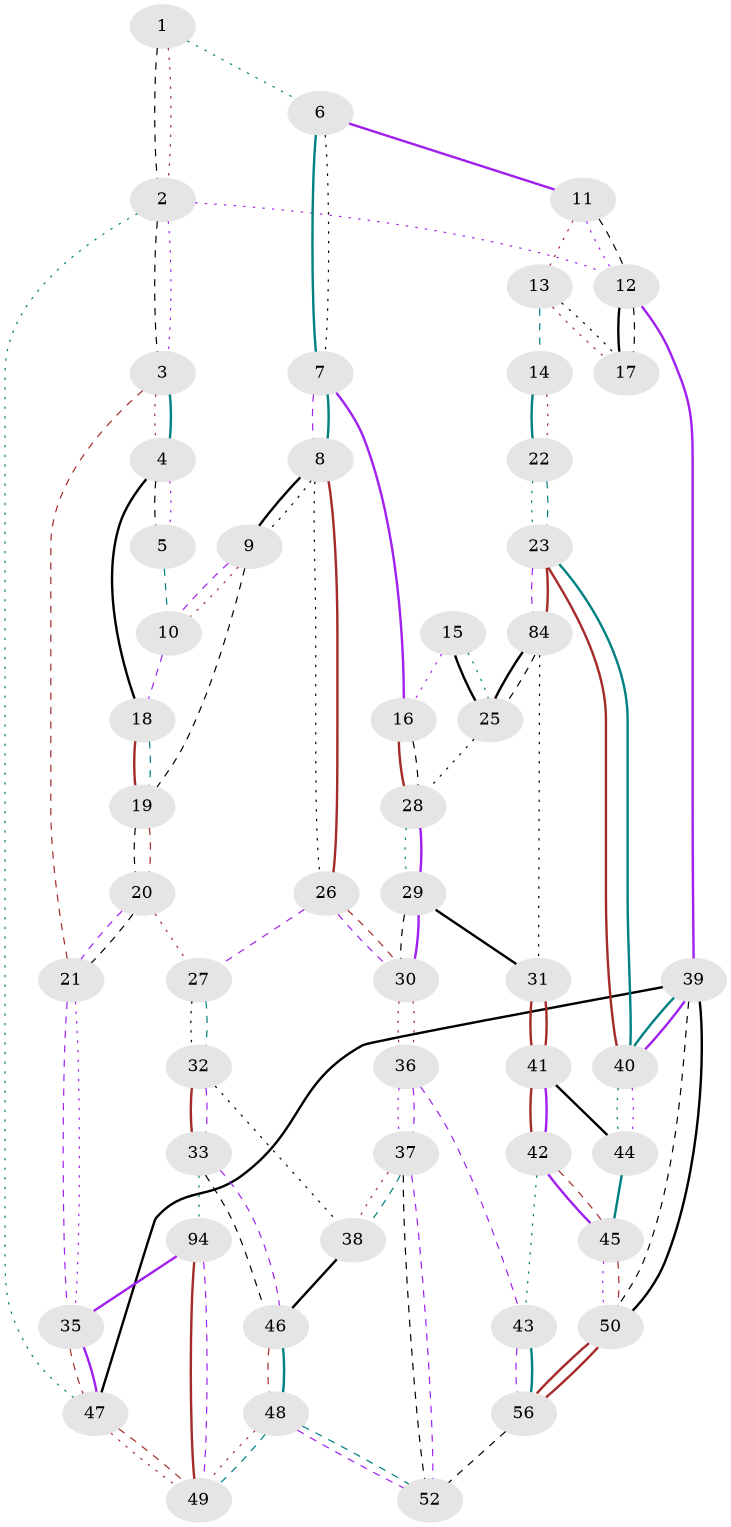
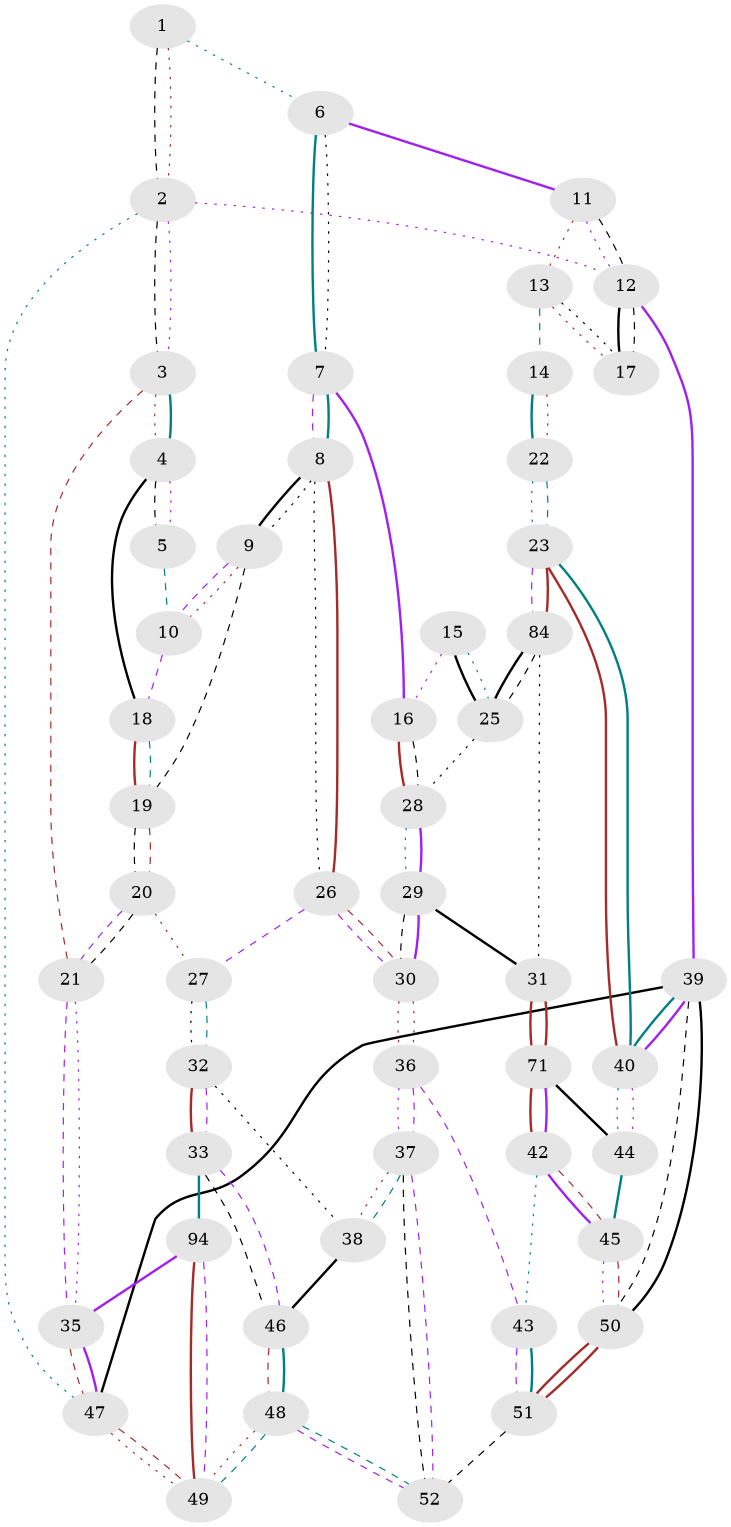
(539, 1067) -> (539, 1067)
(199, 1201) -> (199, 1201)
(524, 1414) -> (524, 1414)
